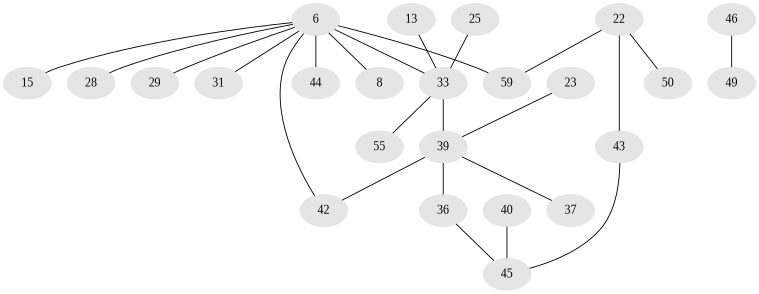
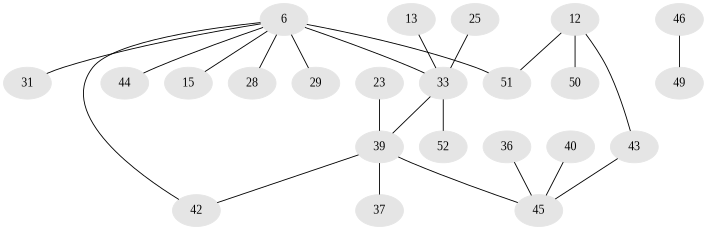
(619, 19) -> (575, 19)
(380, 83) -> none
(507, 83) -> (507, 83)
(380, 147) -> (443, 147)
(443, 179) -> (458, 181)
